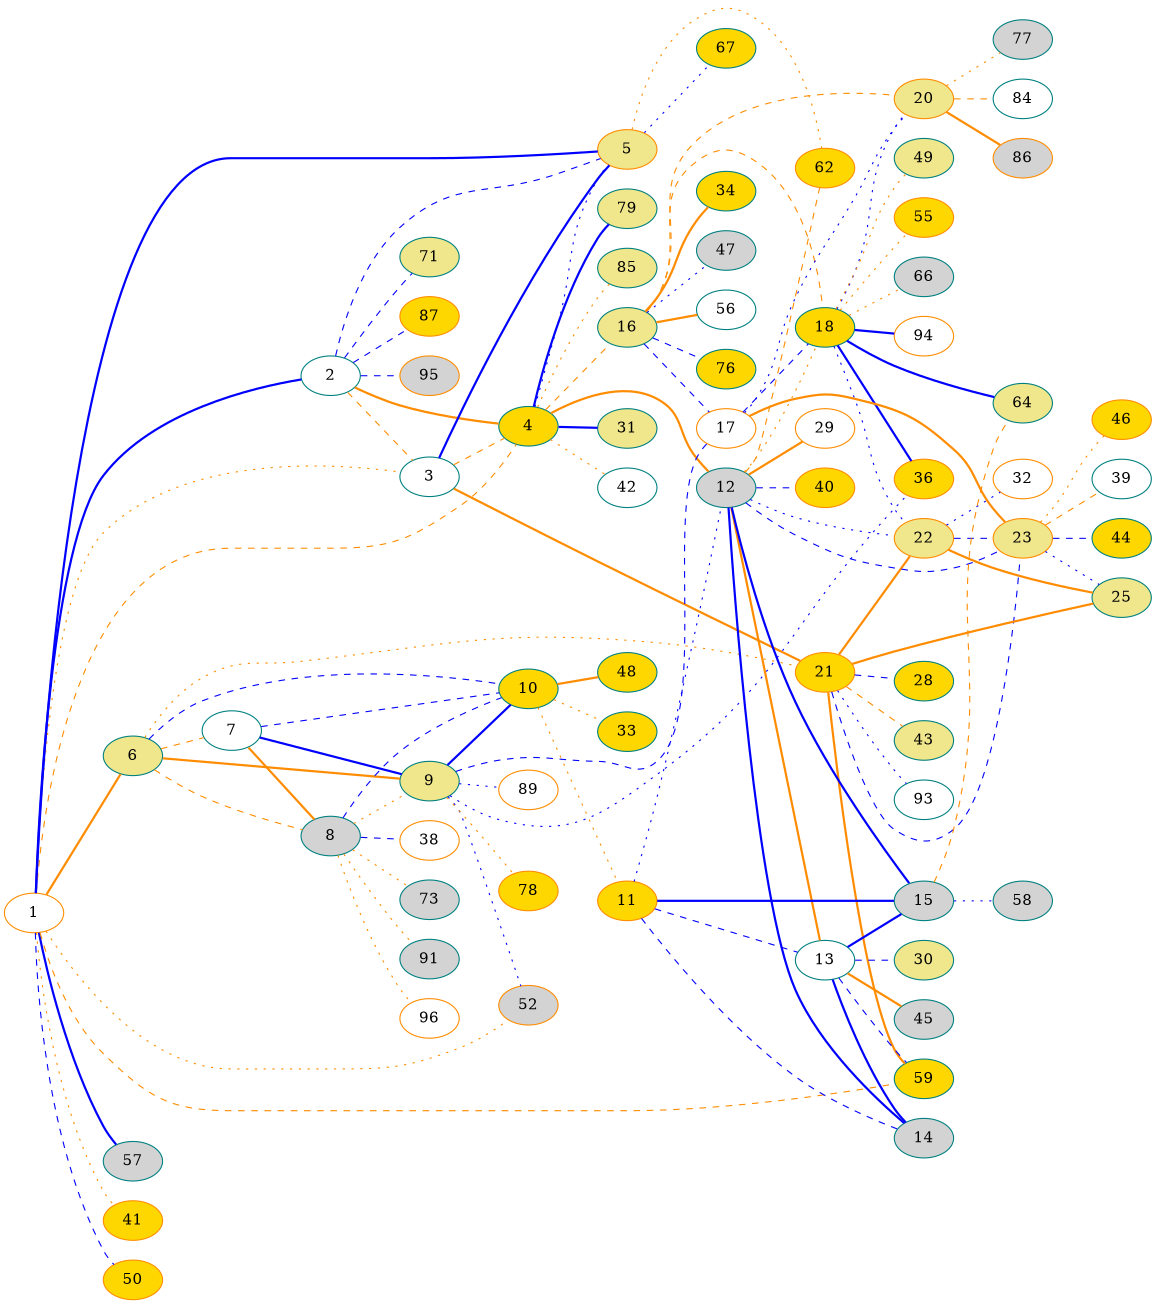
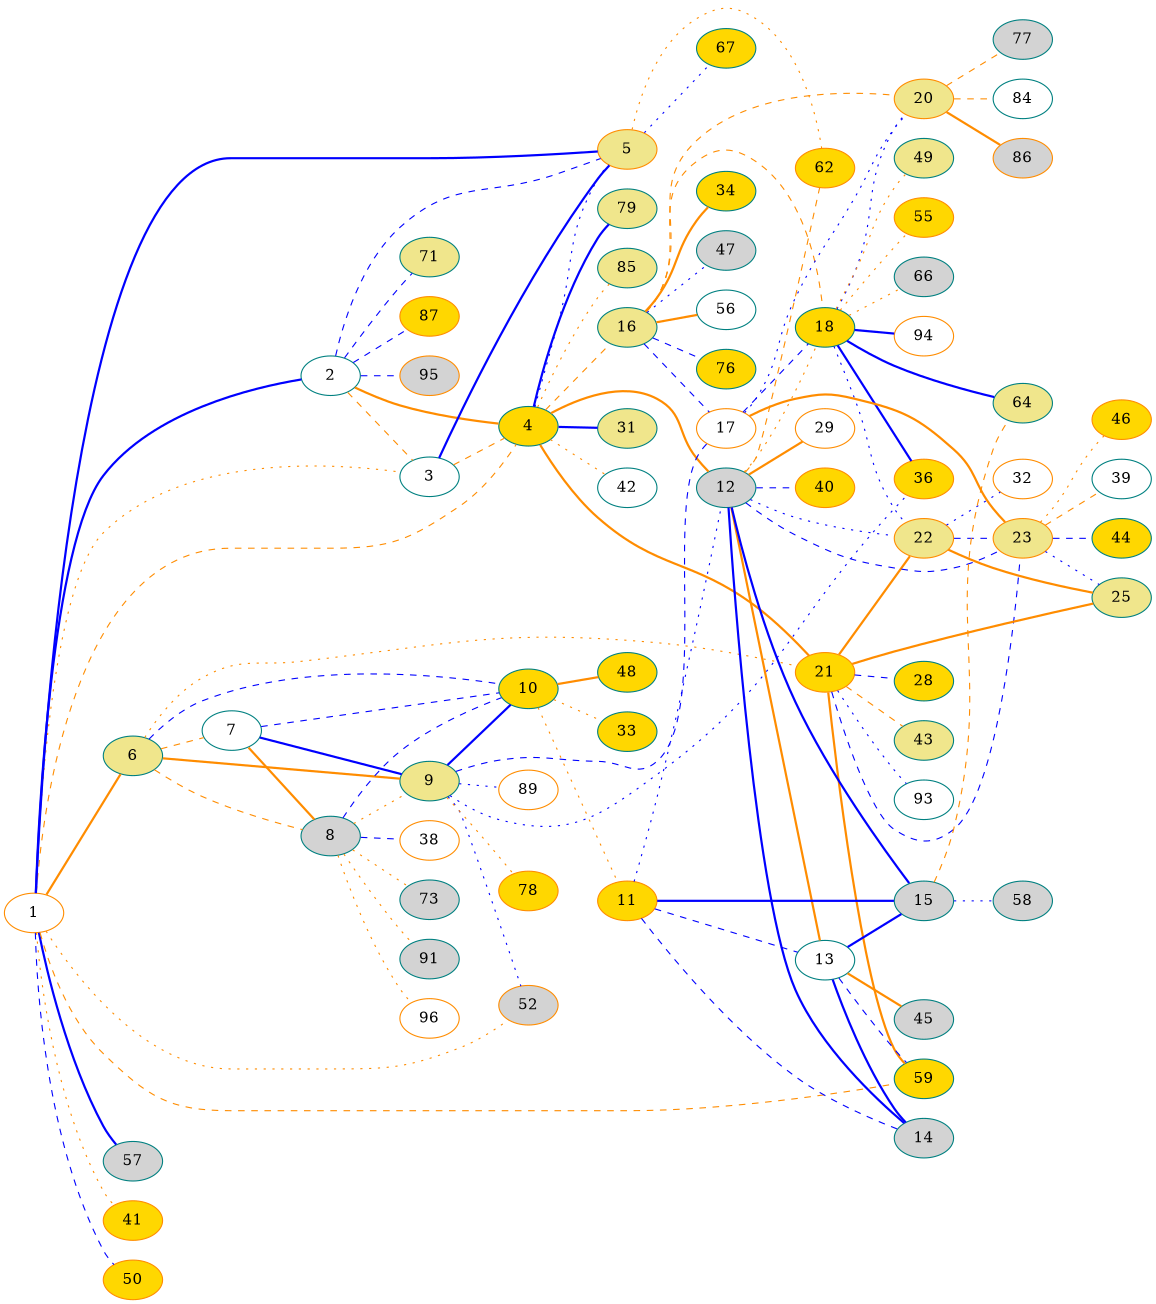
(973, 69) -> (973, 69)
(627, 576) -> (666, 560)
(924, 960) -> none
